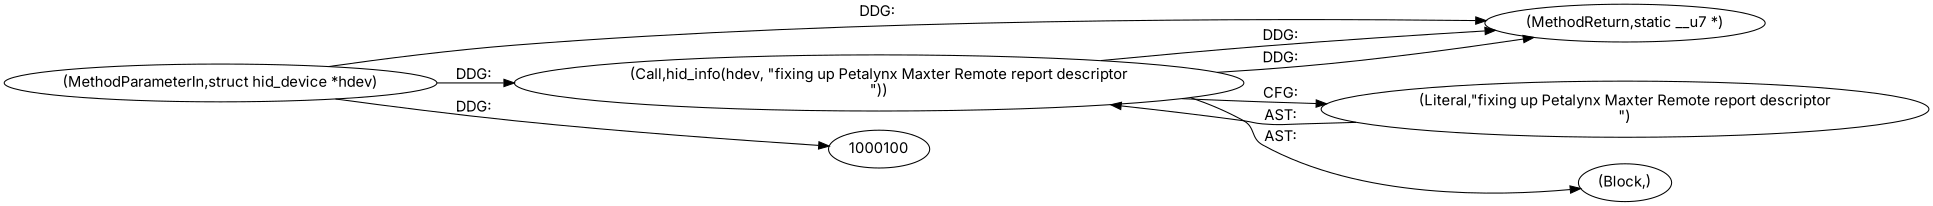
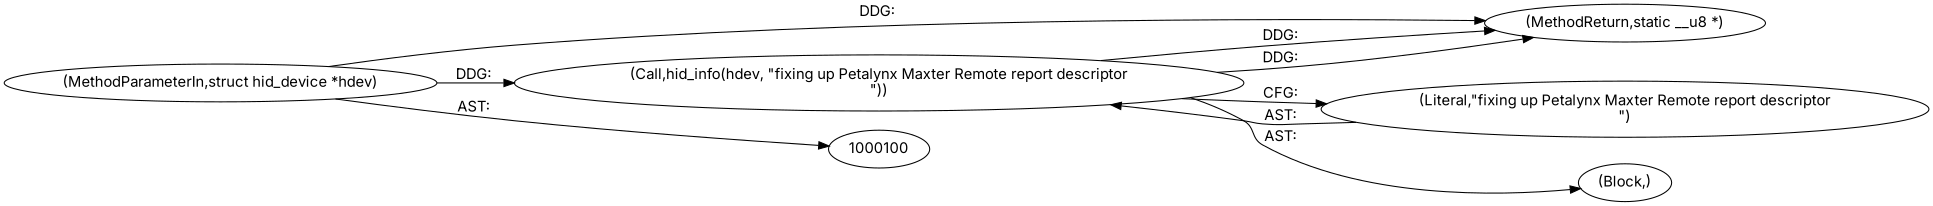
(1625, 23) -> (1625, 23)
(476, 108) -> (476, 108)
